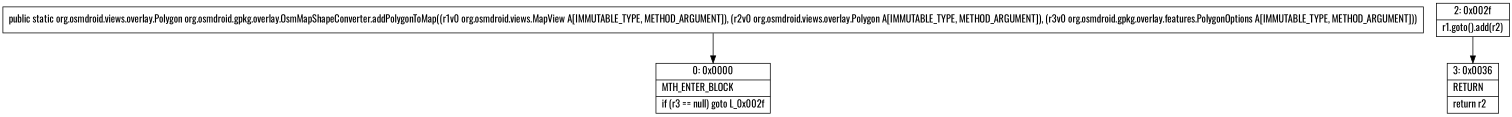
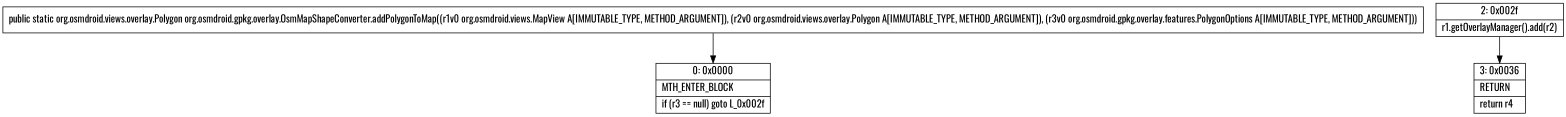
(1473, 28) -> (1500, 28)
(1470, 105) -> (1496, 105)
